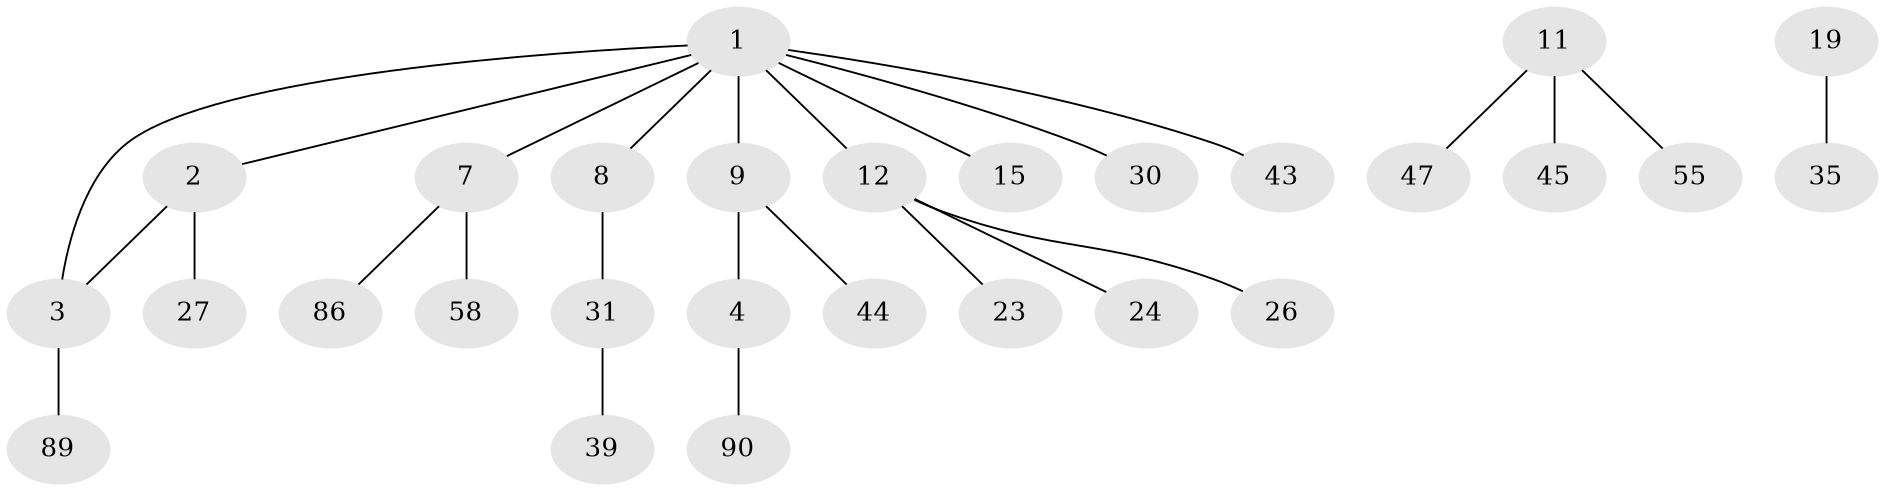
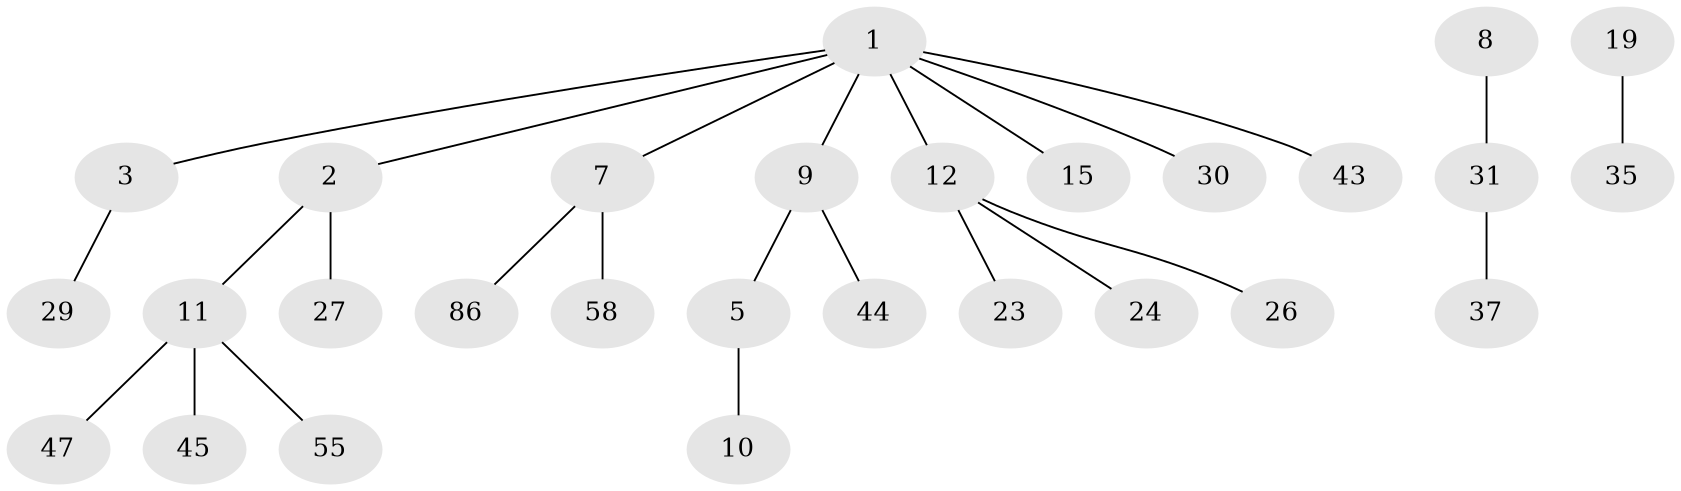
(671, 109) -> none
(127, 245) -> (263, 245)
(739, 314) -> (739, 314)
(59, 450) -> (59, 314)
(603, 450) -> (1487, 314)
(739, 450) -> (739, 450)
